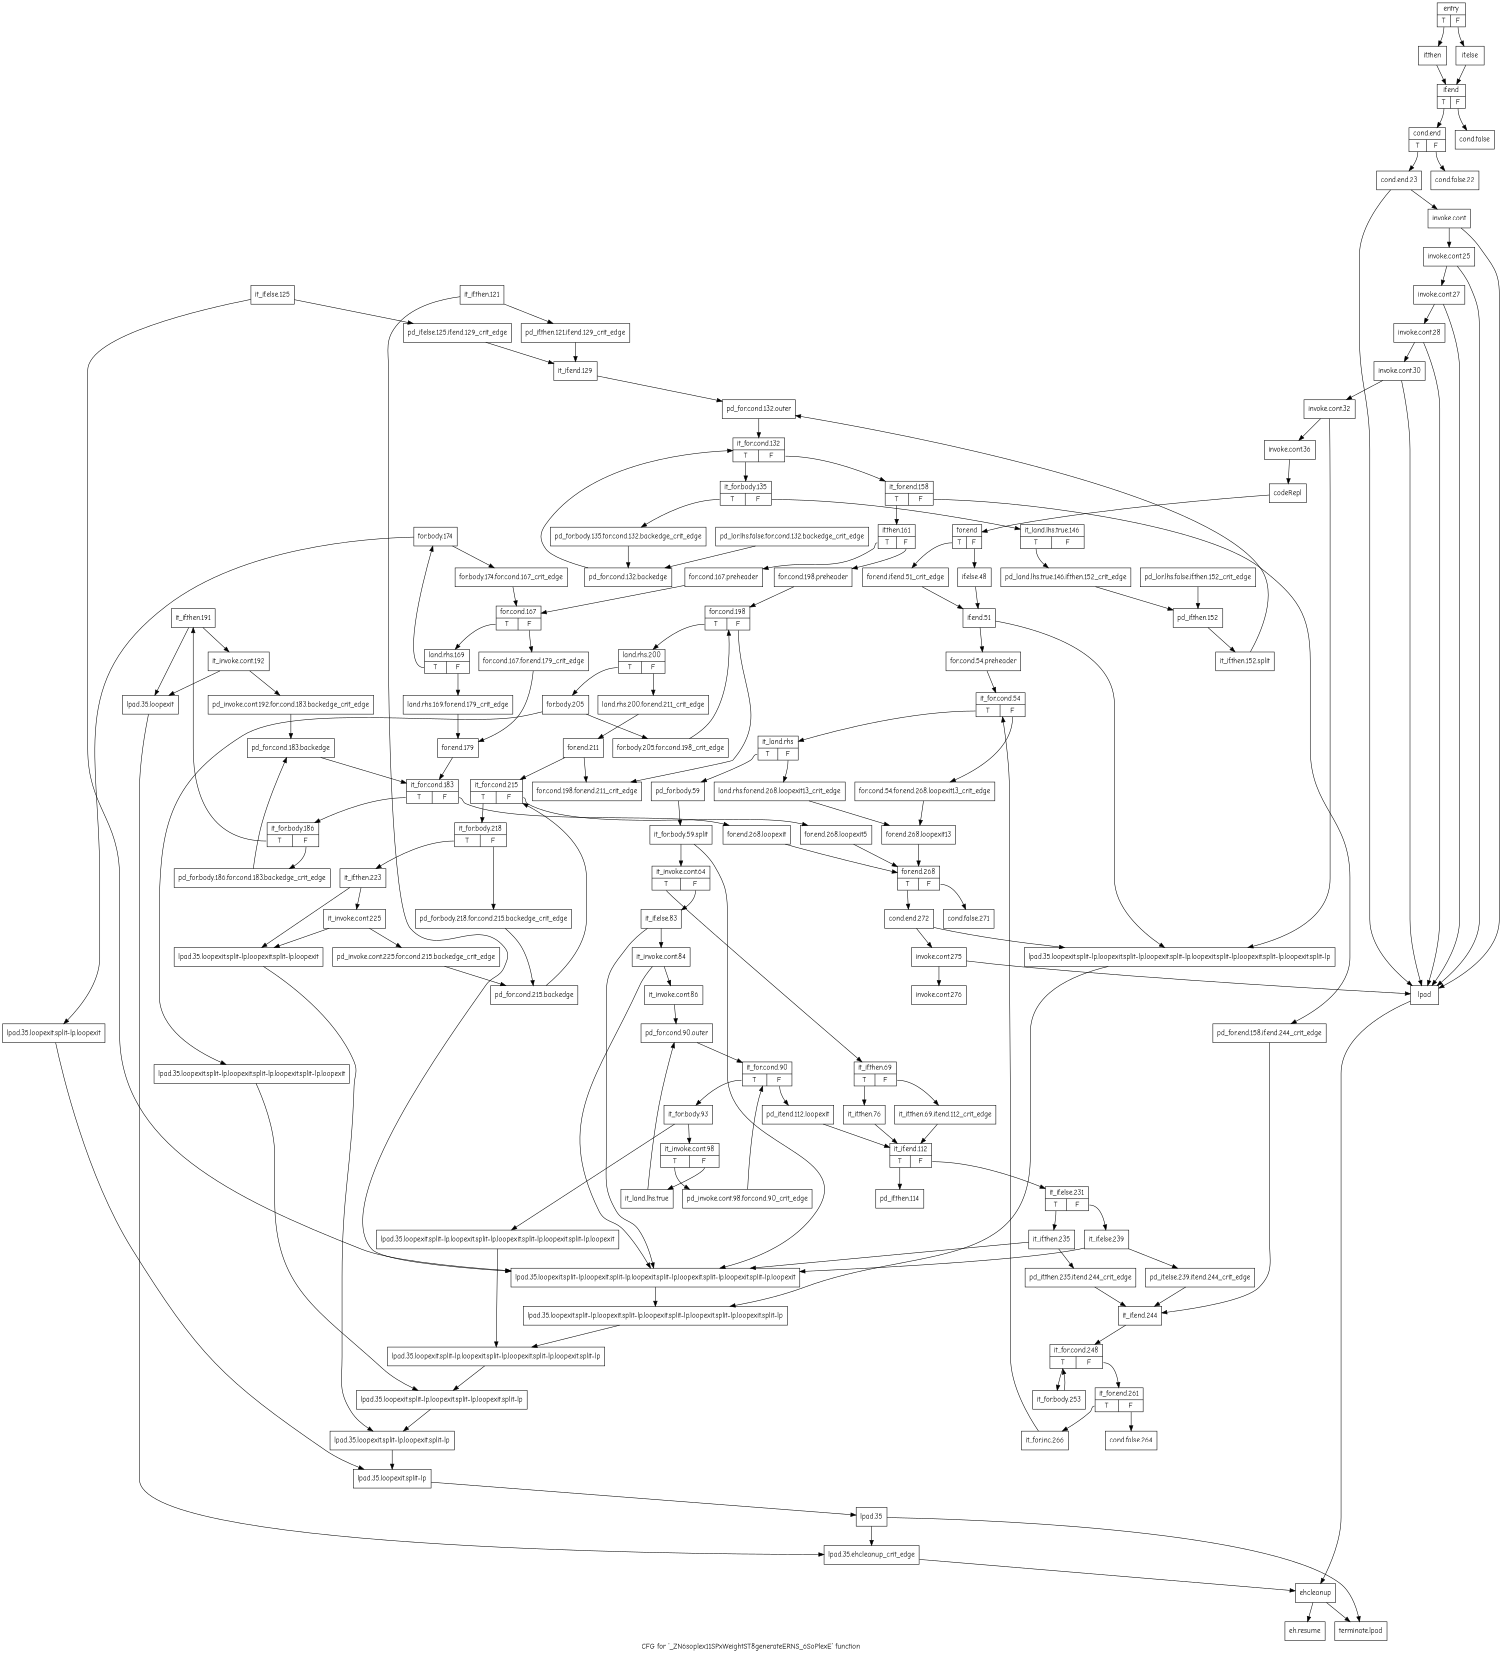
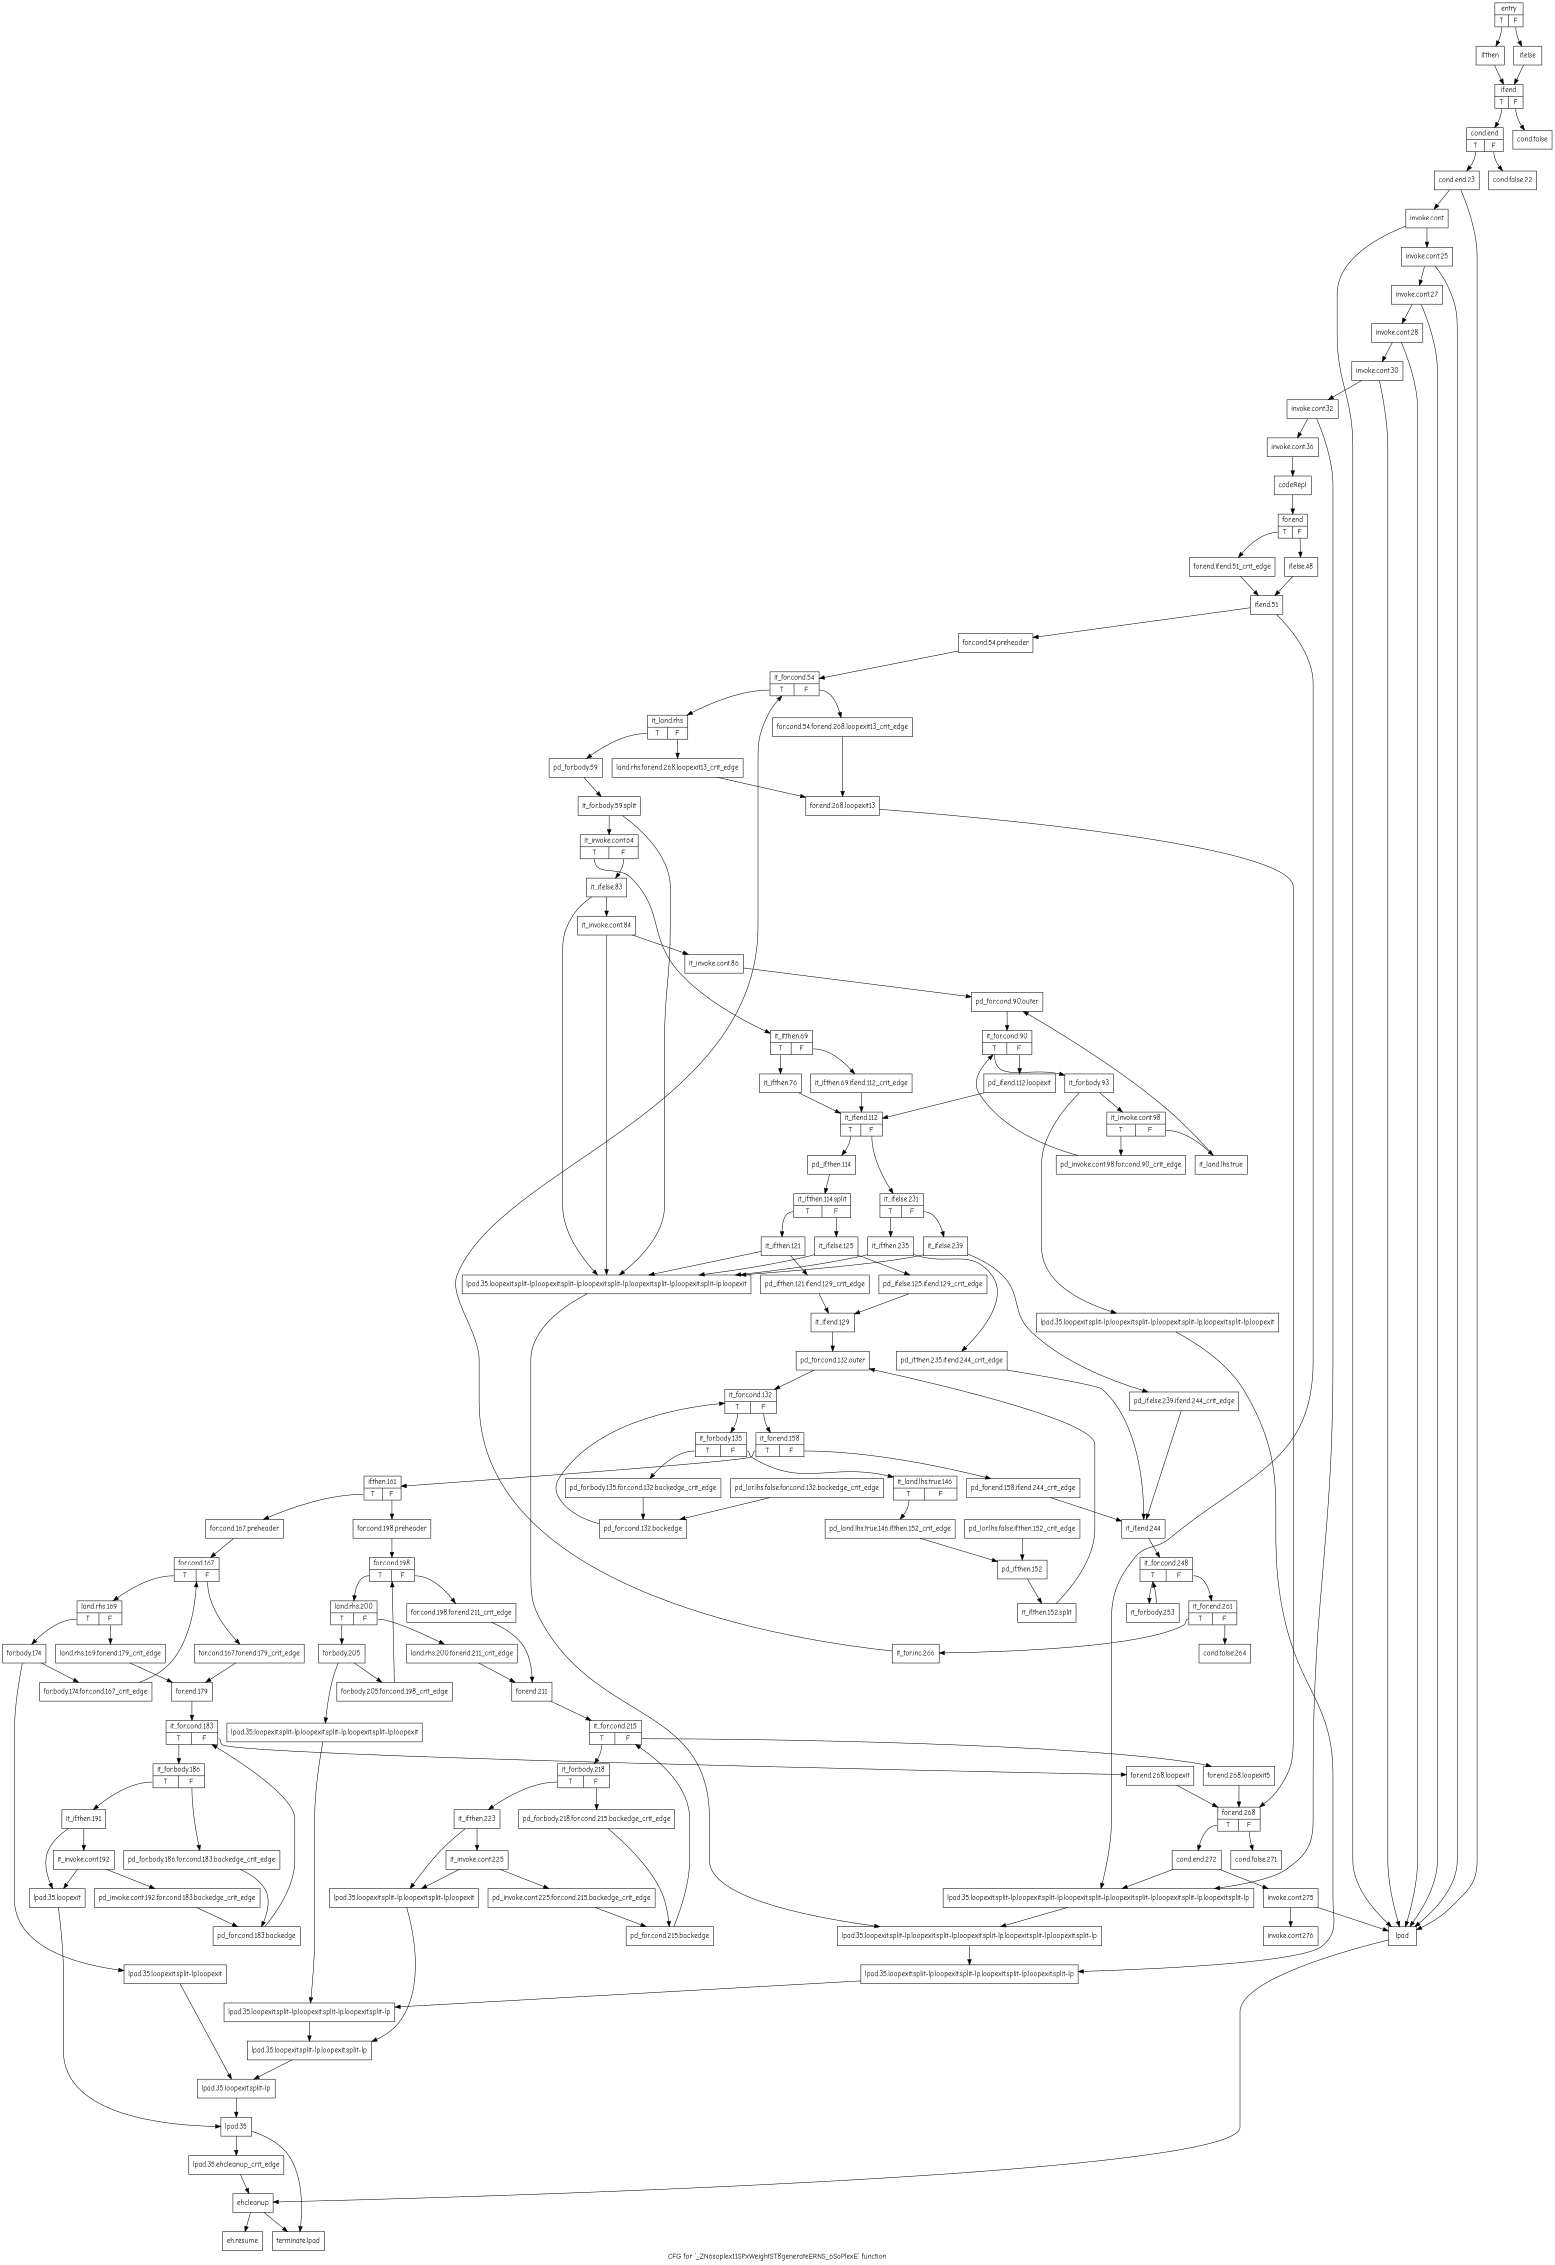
(585, 767) -> (521, 1643)
none -> (822, 1206)
(139, 1443) -> (68, 2072)
